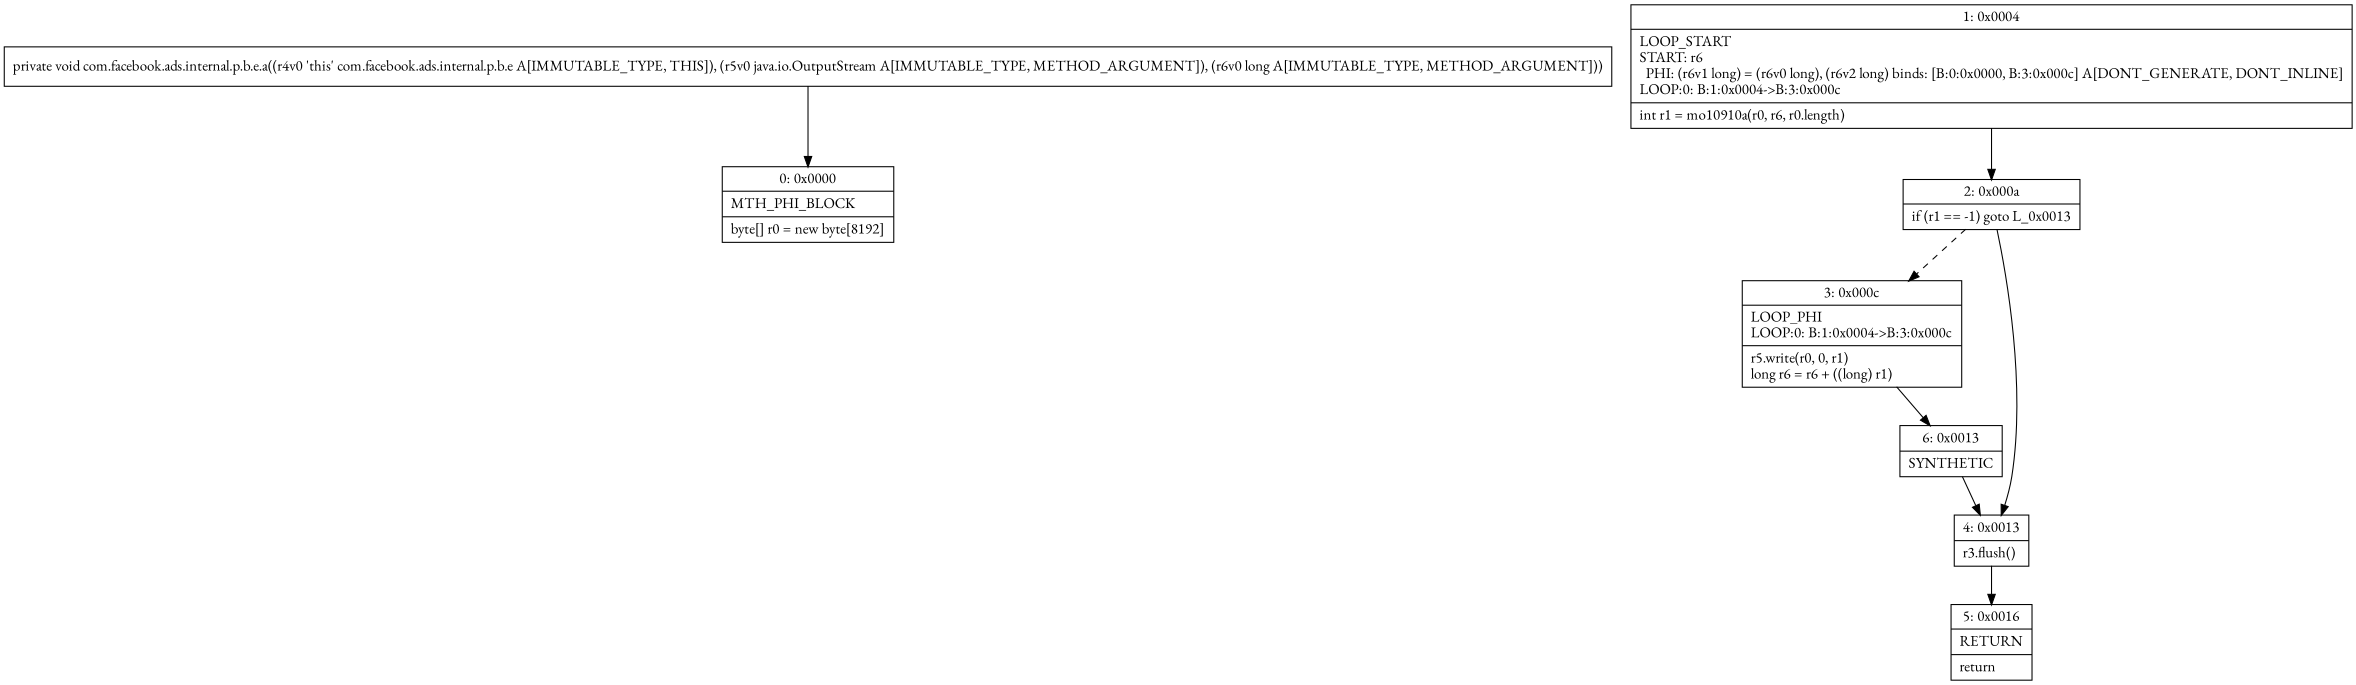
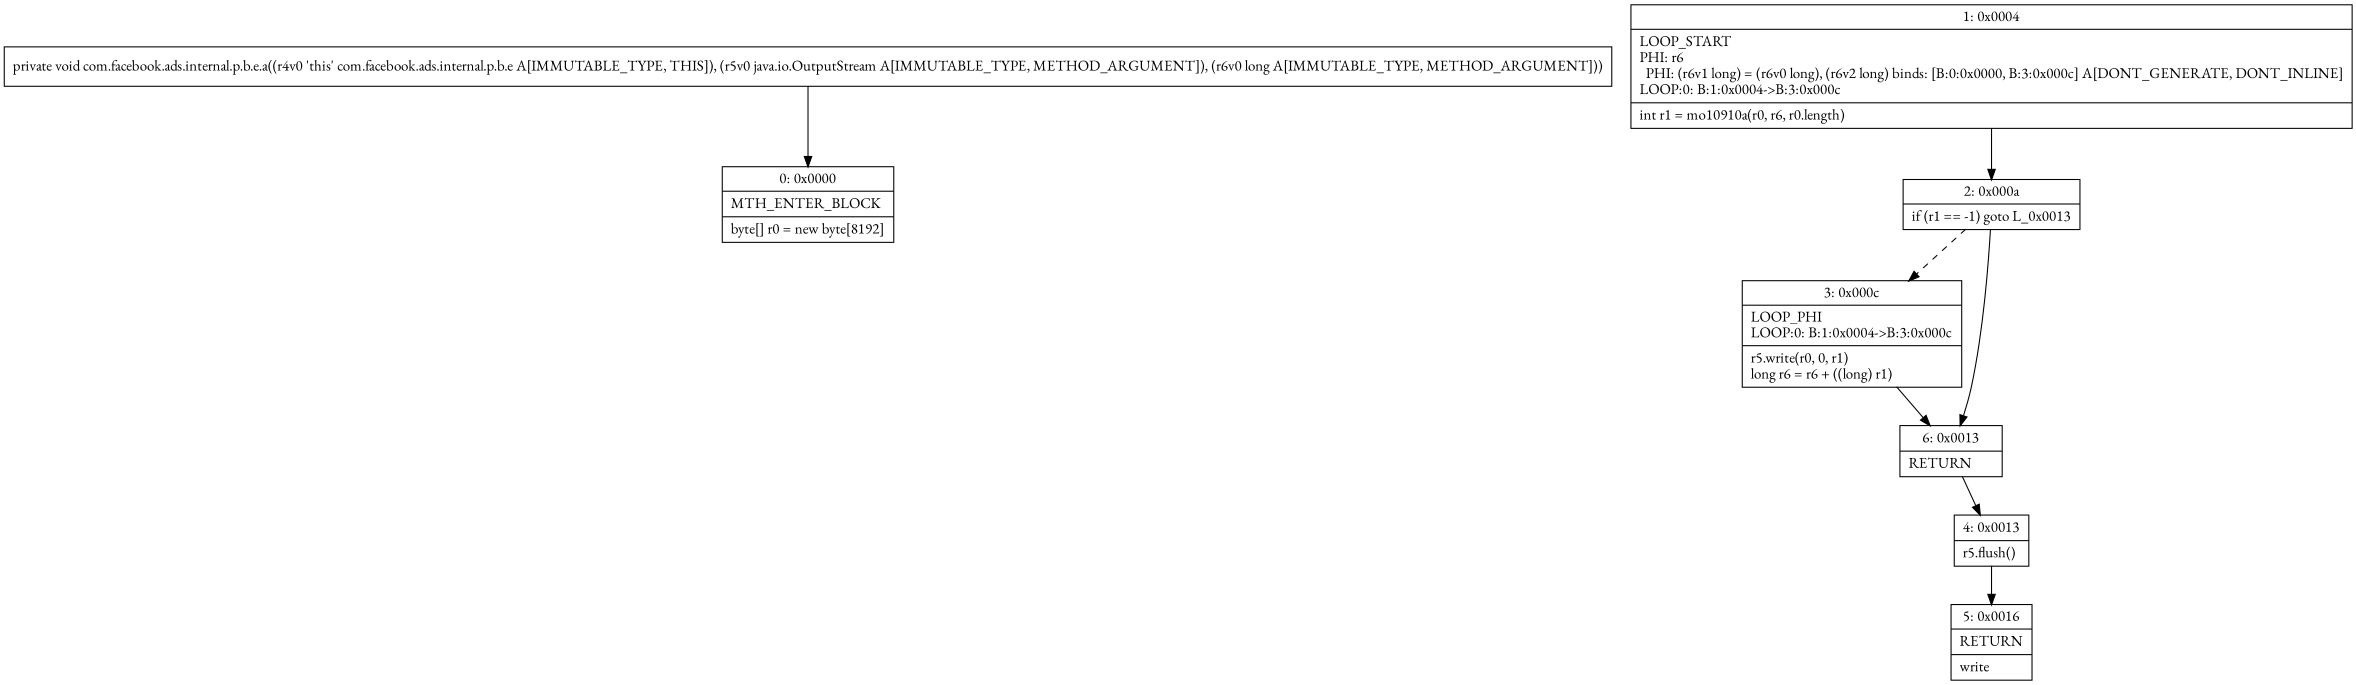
(1673, 58) -> (1663, 58)
(794, 203) -> (806, 203)
(2016, 367) -> (1982, 323)
(1951, 463) -> (1940, 463)
(1989, 553) -> (1989, 553)
(1978, 667) -> (1974, 667)
